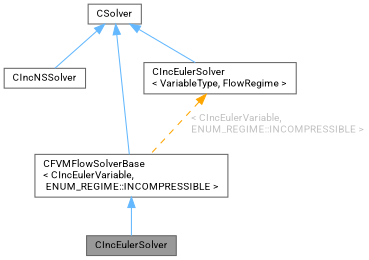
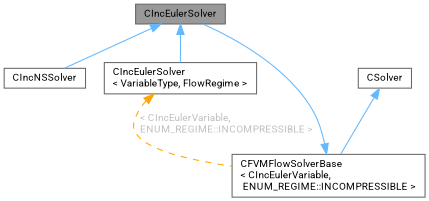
(167, 46) -> (180, 49)
(76, 50) -> (108, 48)
